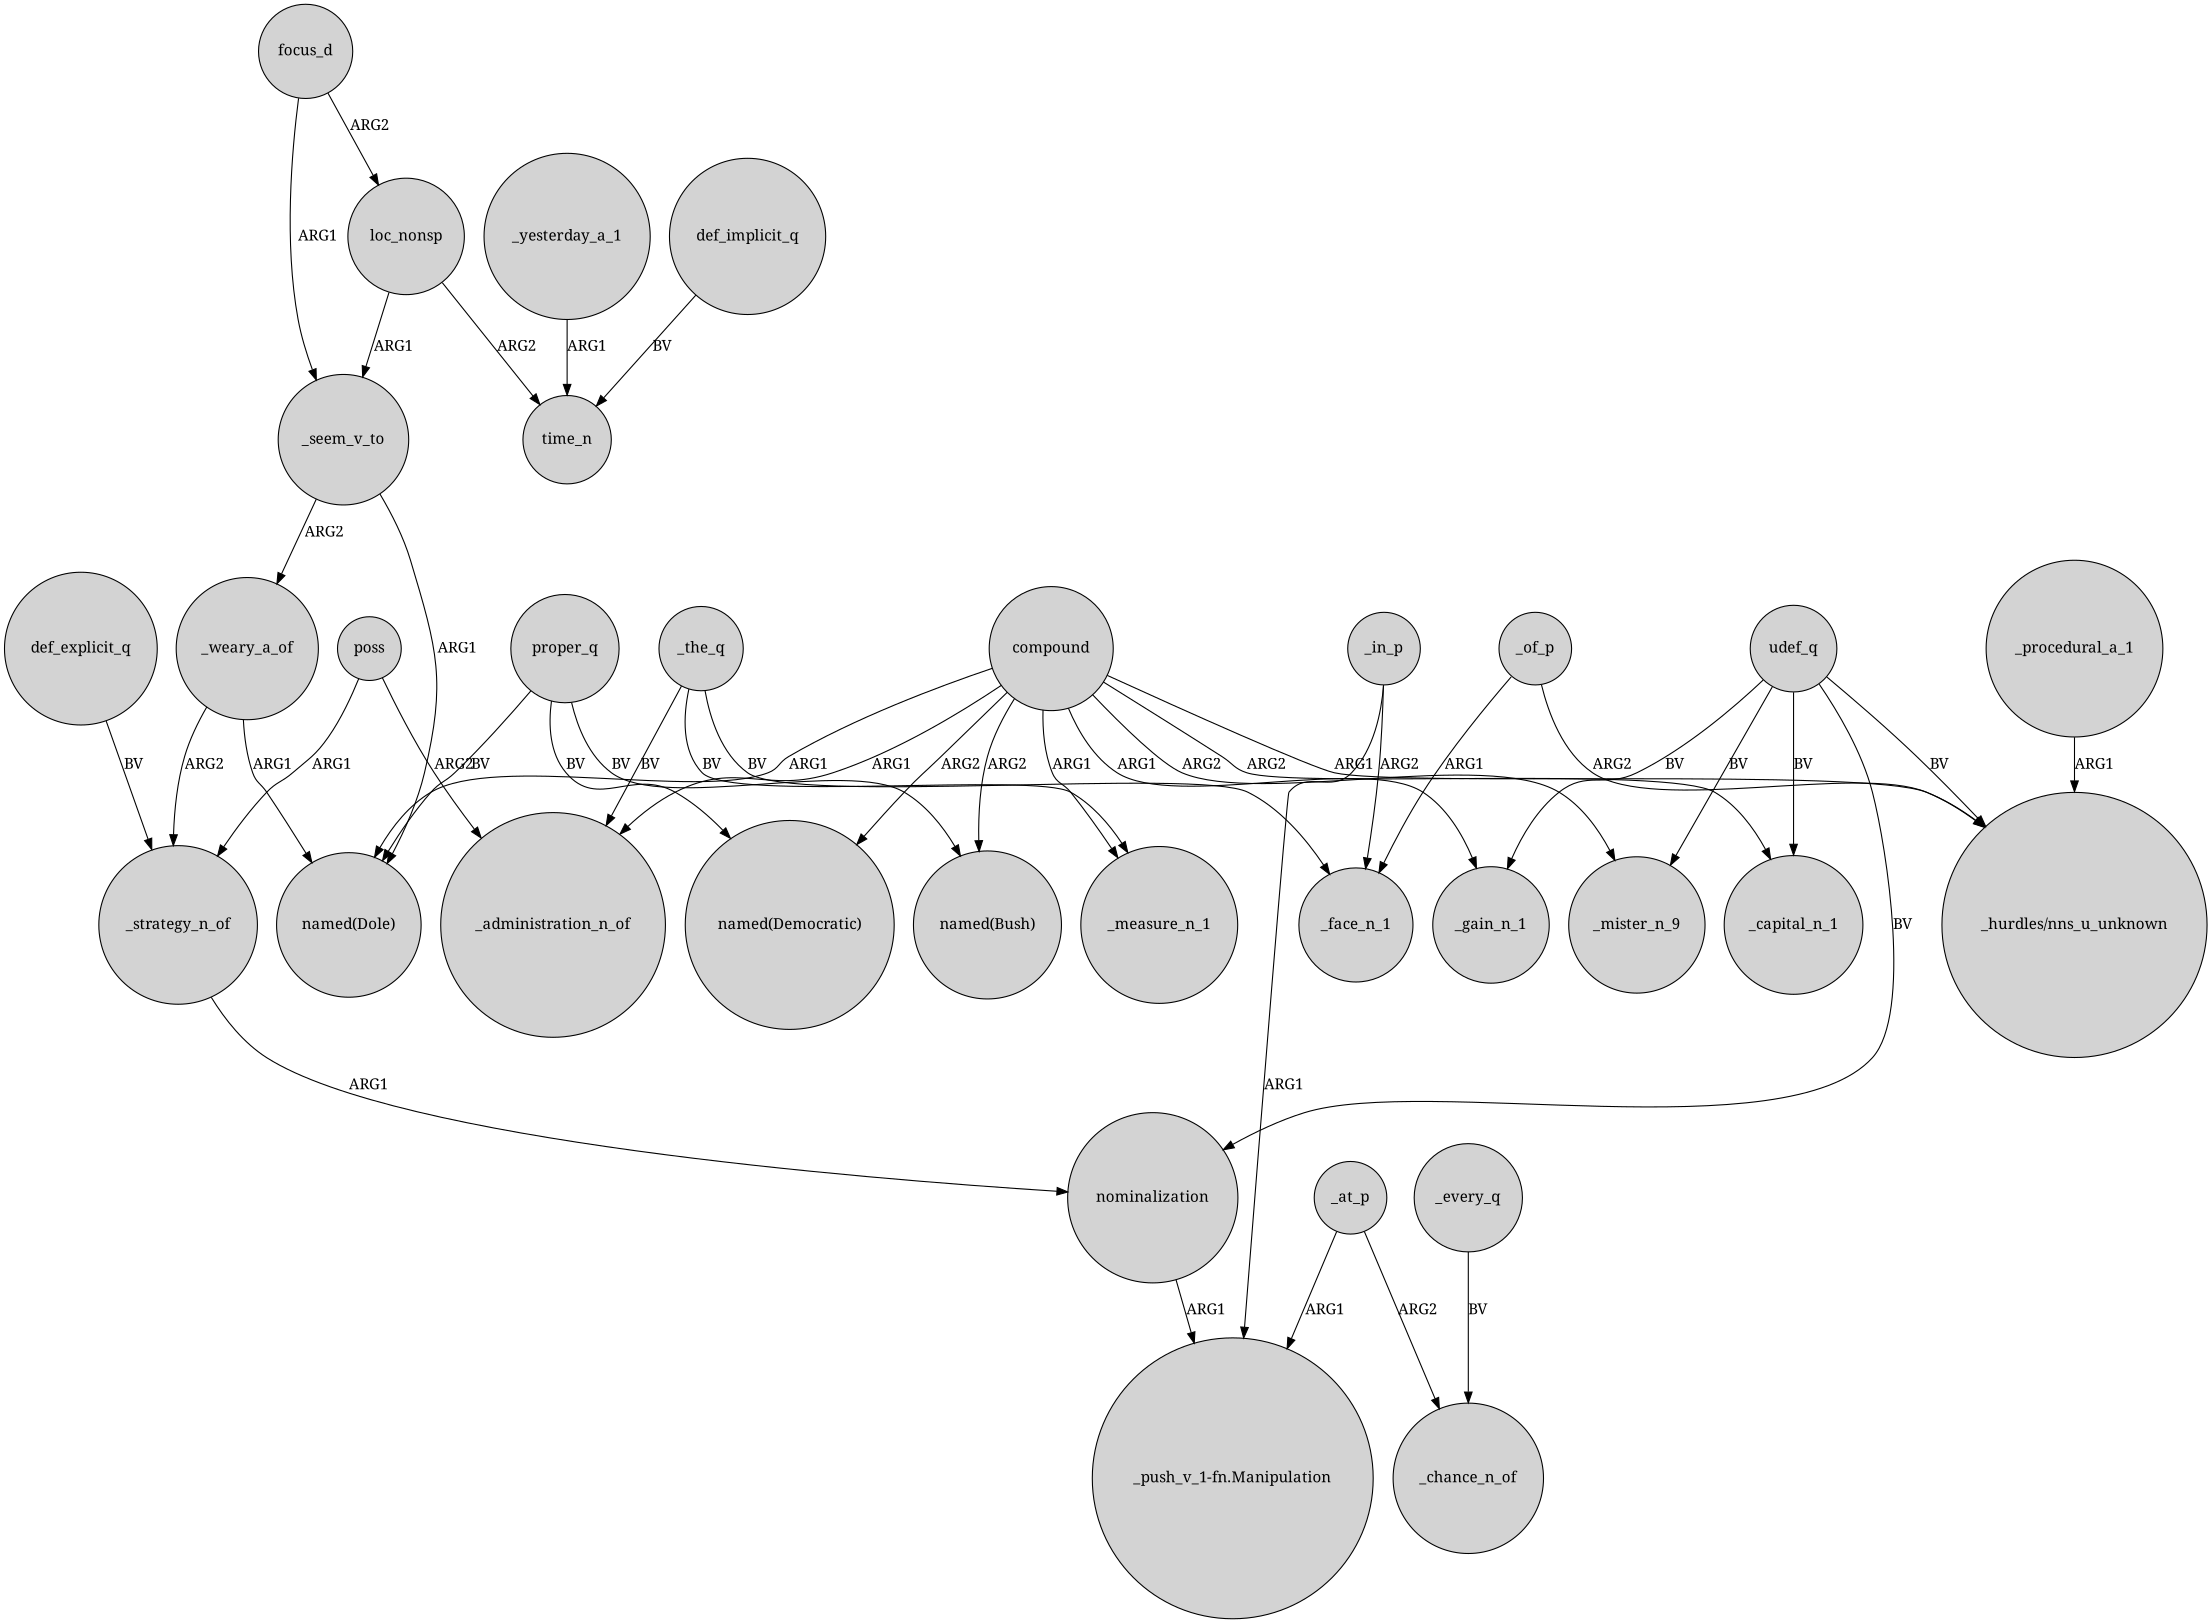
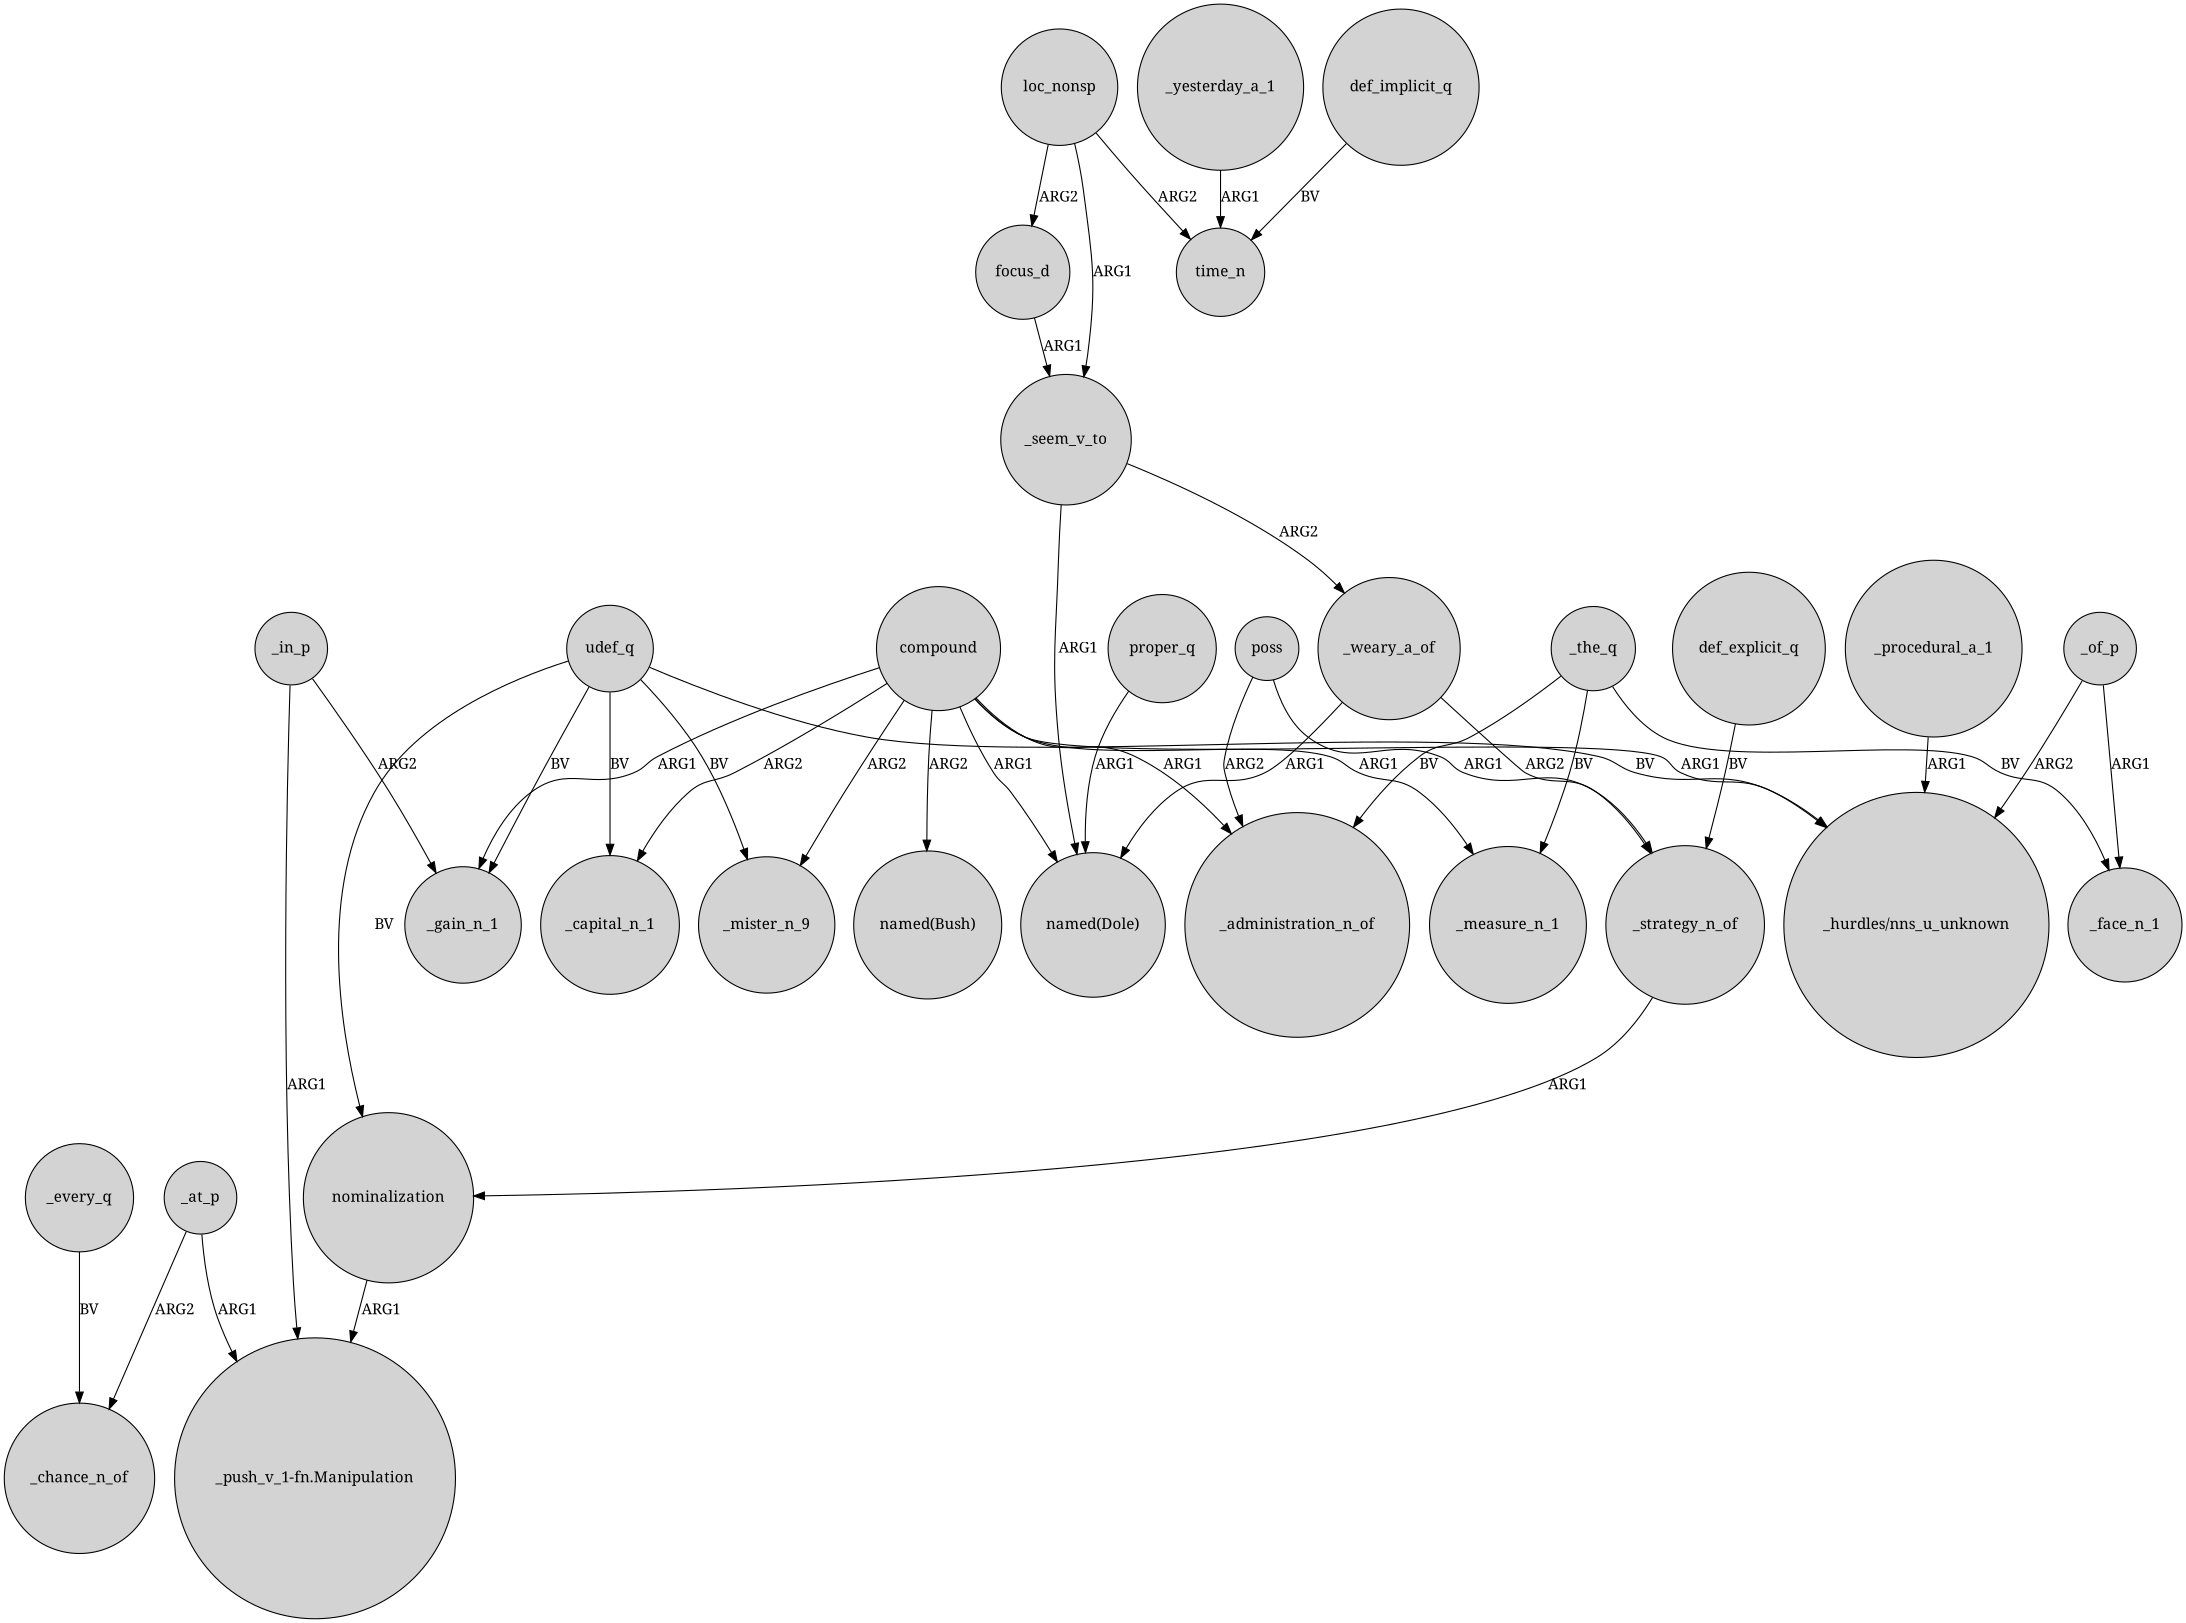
(351, 134) -> (1041, 180)
(481, 765) -> (1115, 765)
(1379, 768) -> (375, 769)
(754, 785) -> none
(790, 925) -> none
